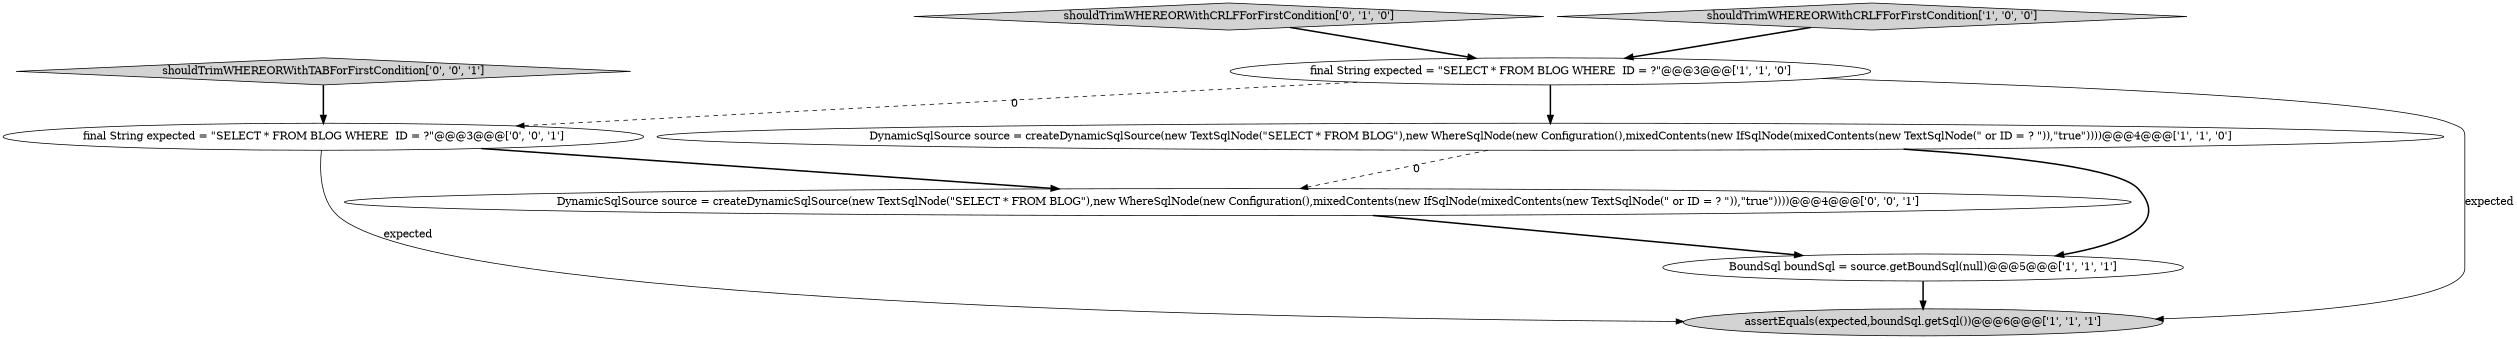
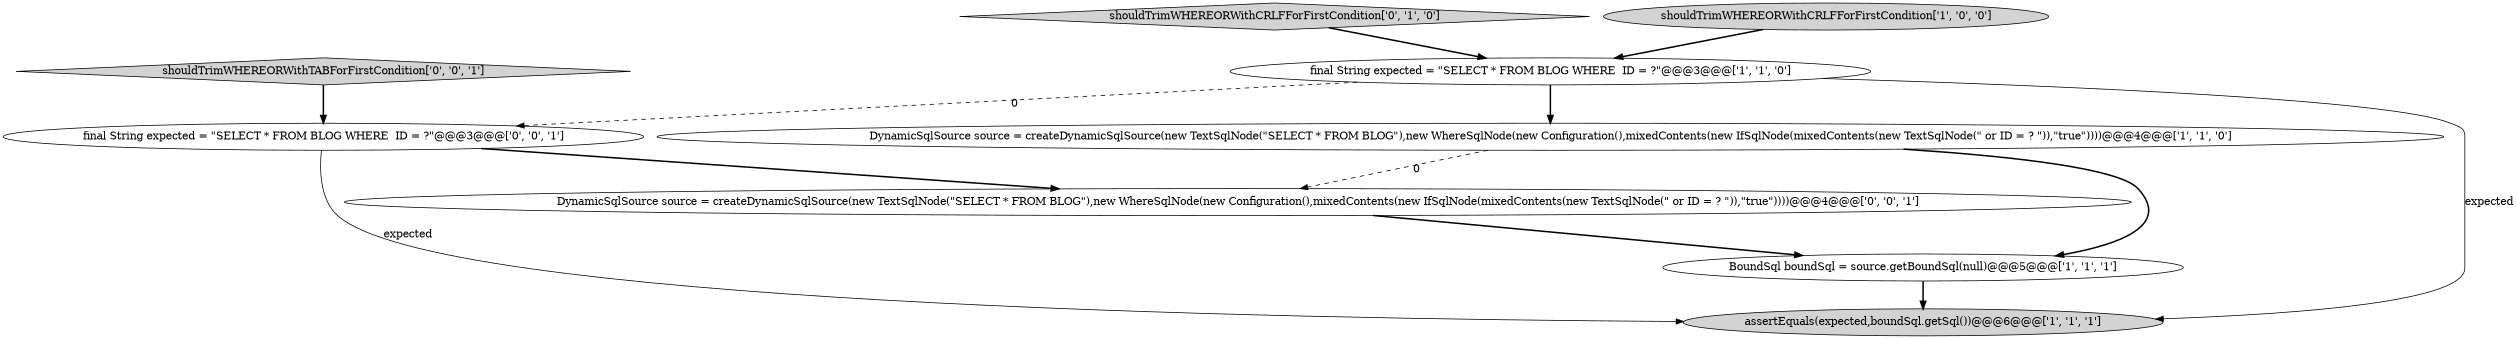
(1872, 17) -> (1826, 17)
